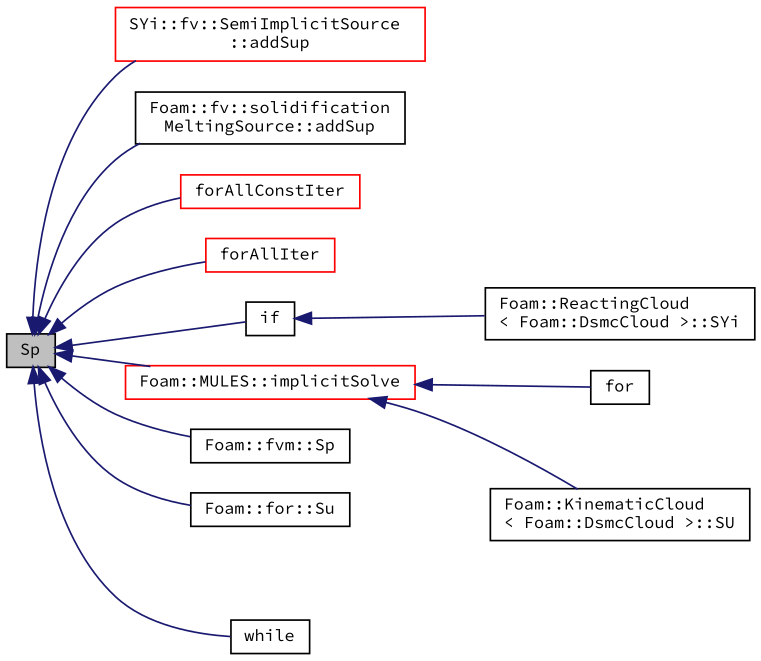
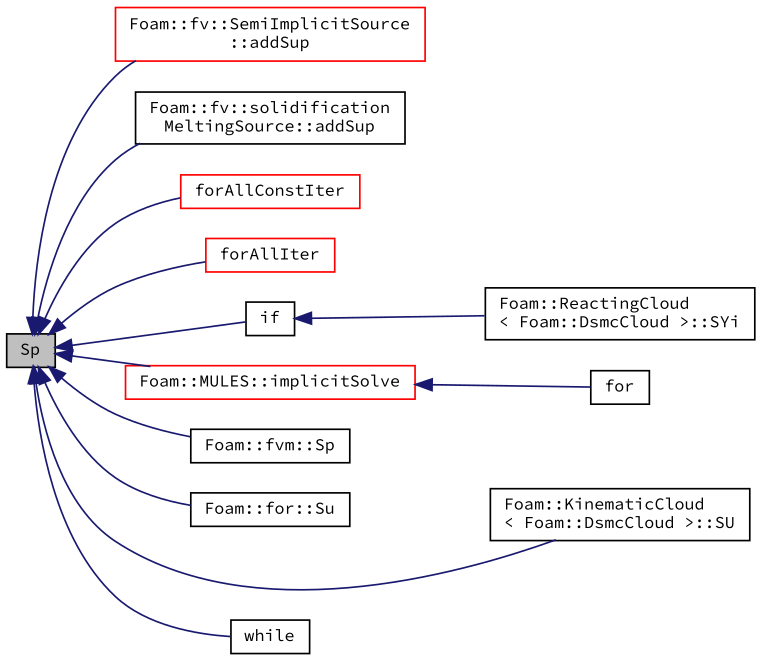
(270, 34) -> (270, 34)
(485, 439) -> (244, 585)
